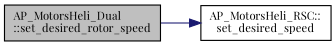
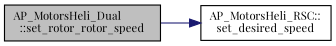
(82, 23) -> (82, 23)
